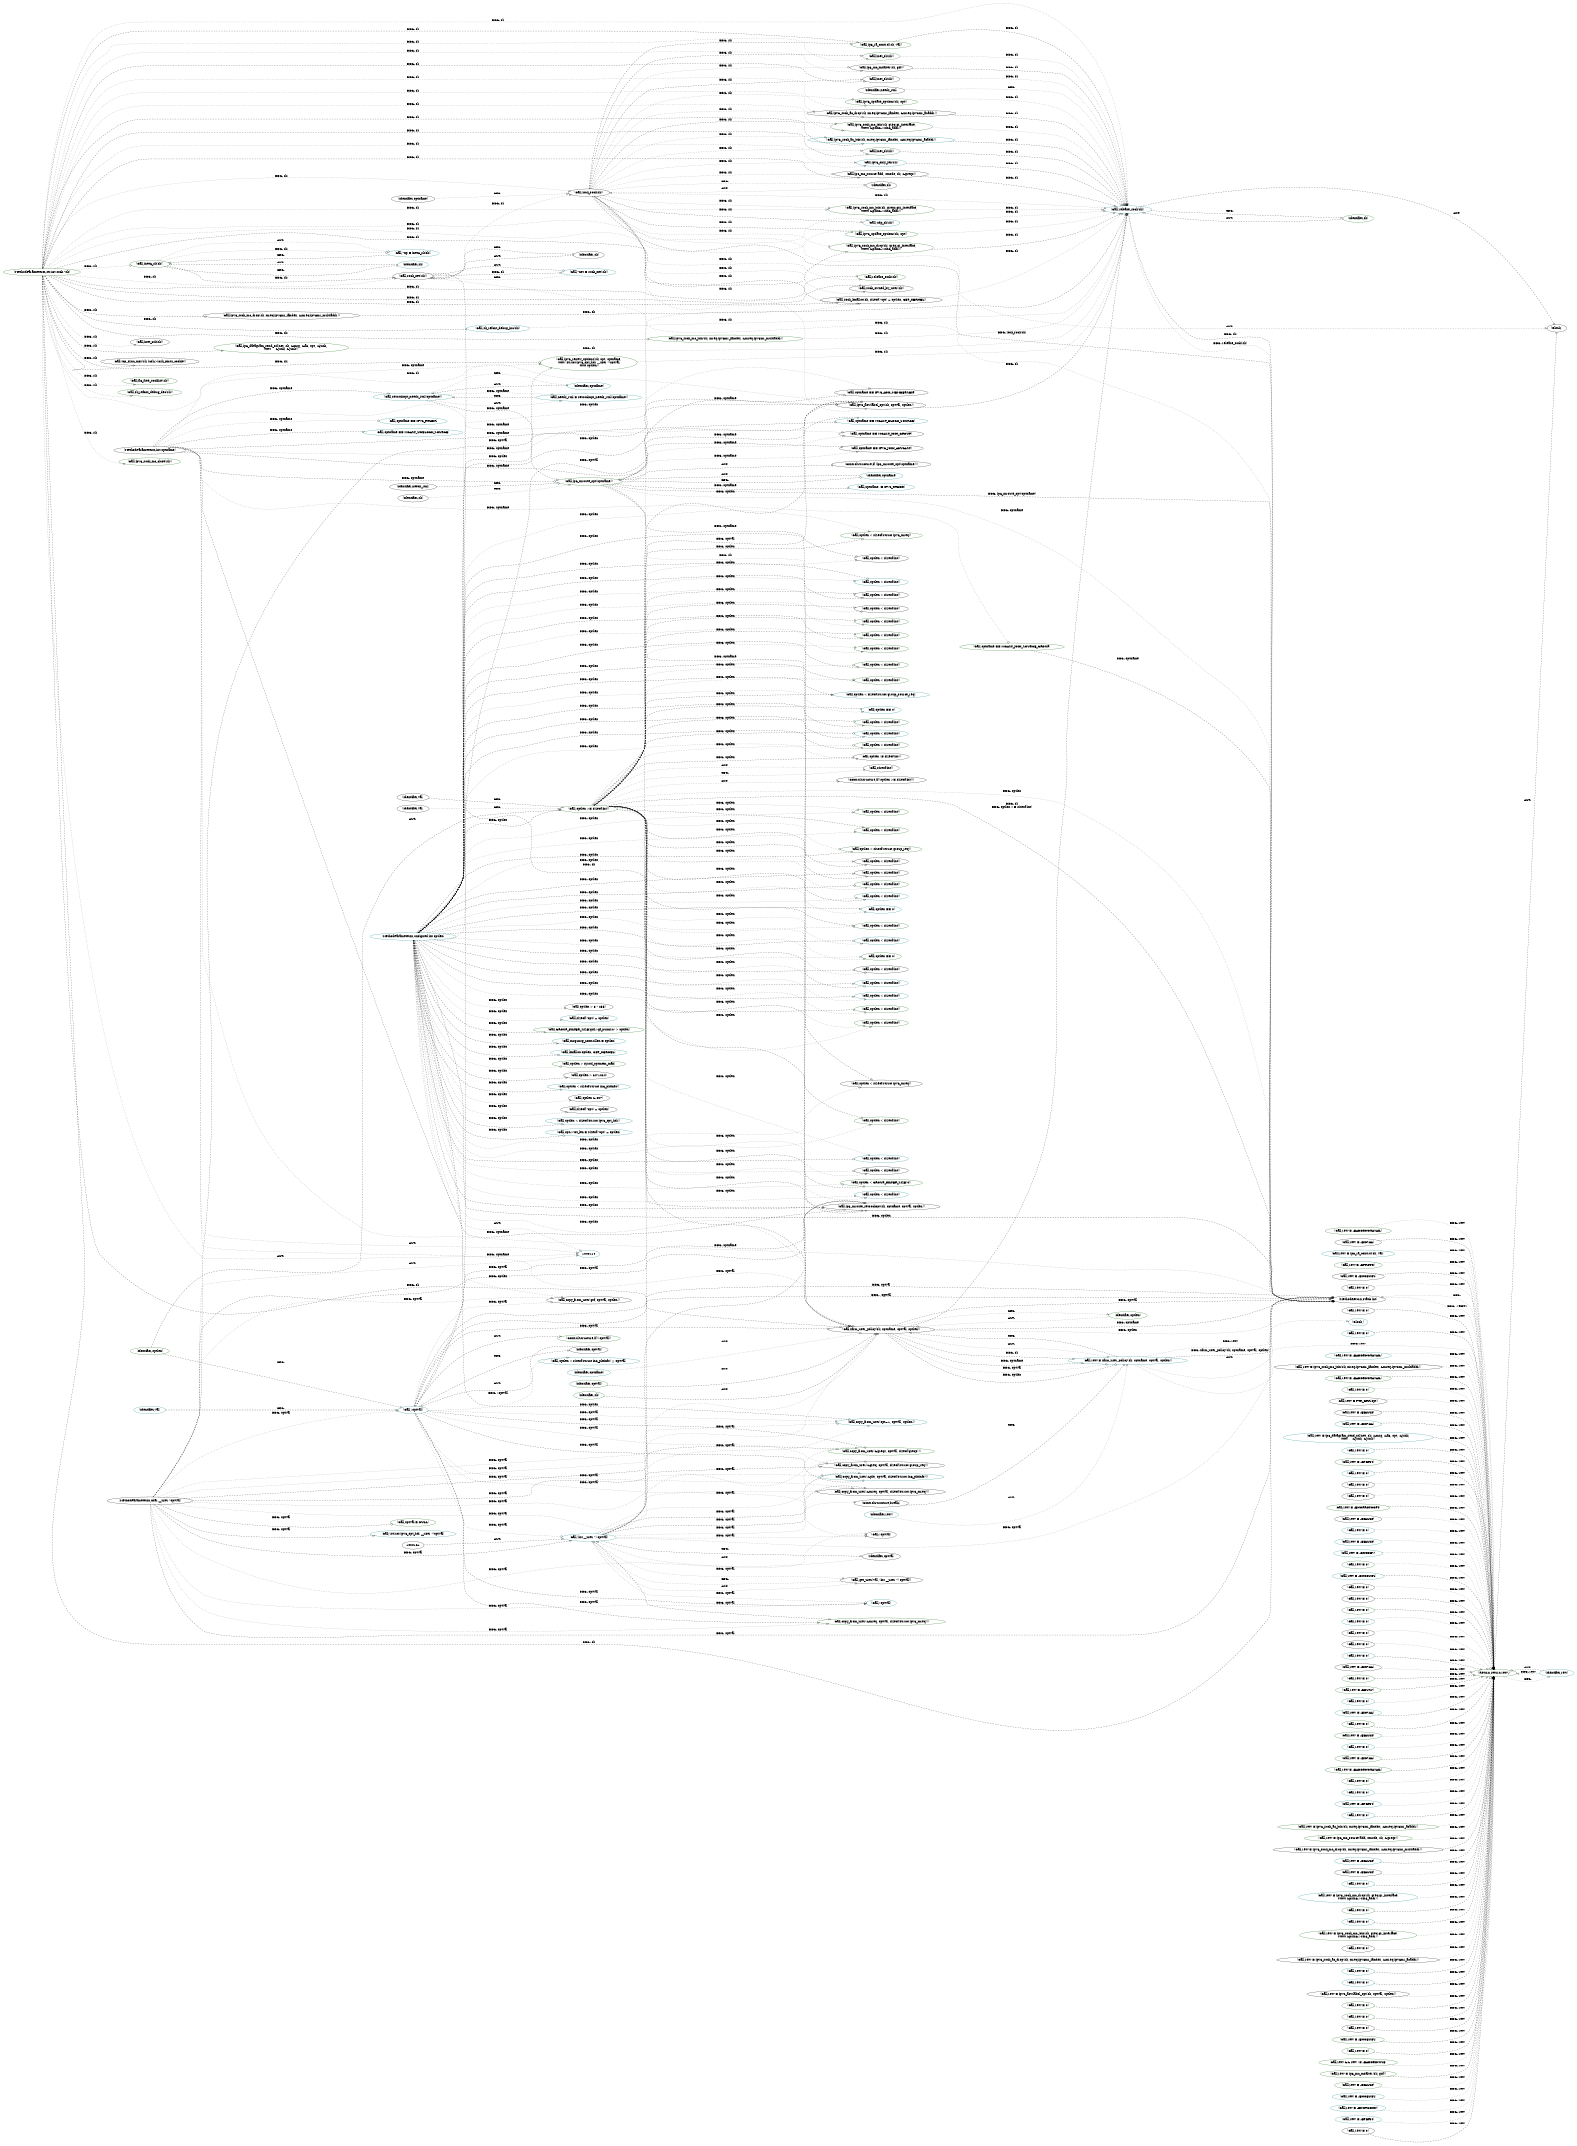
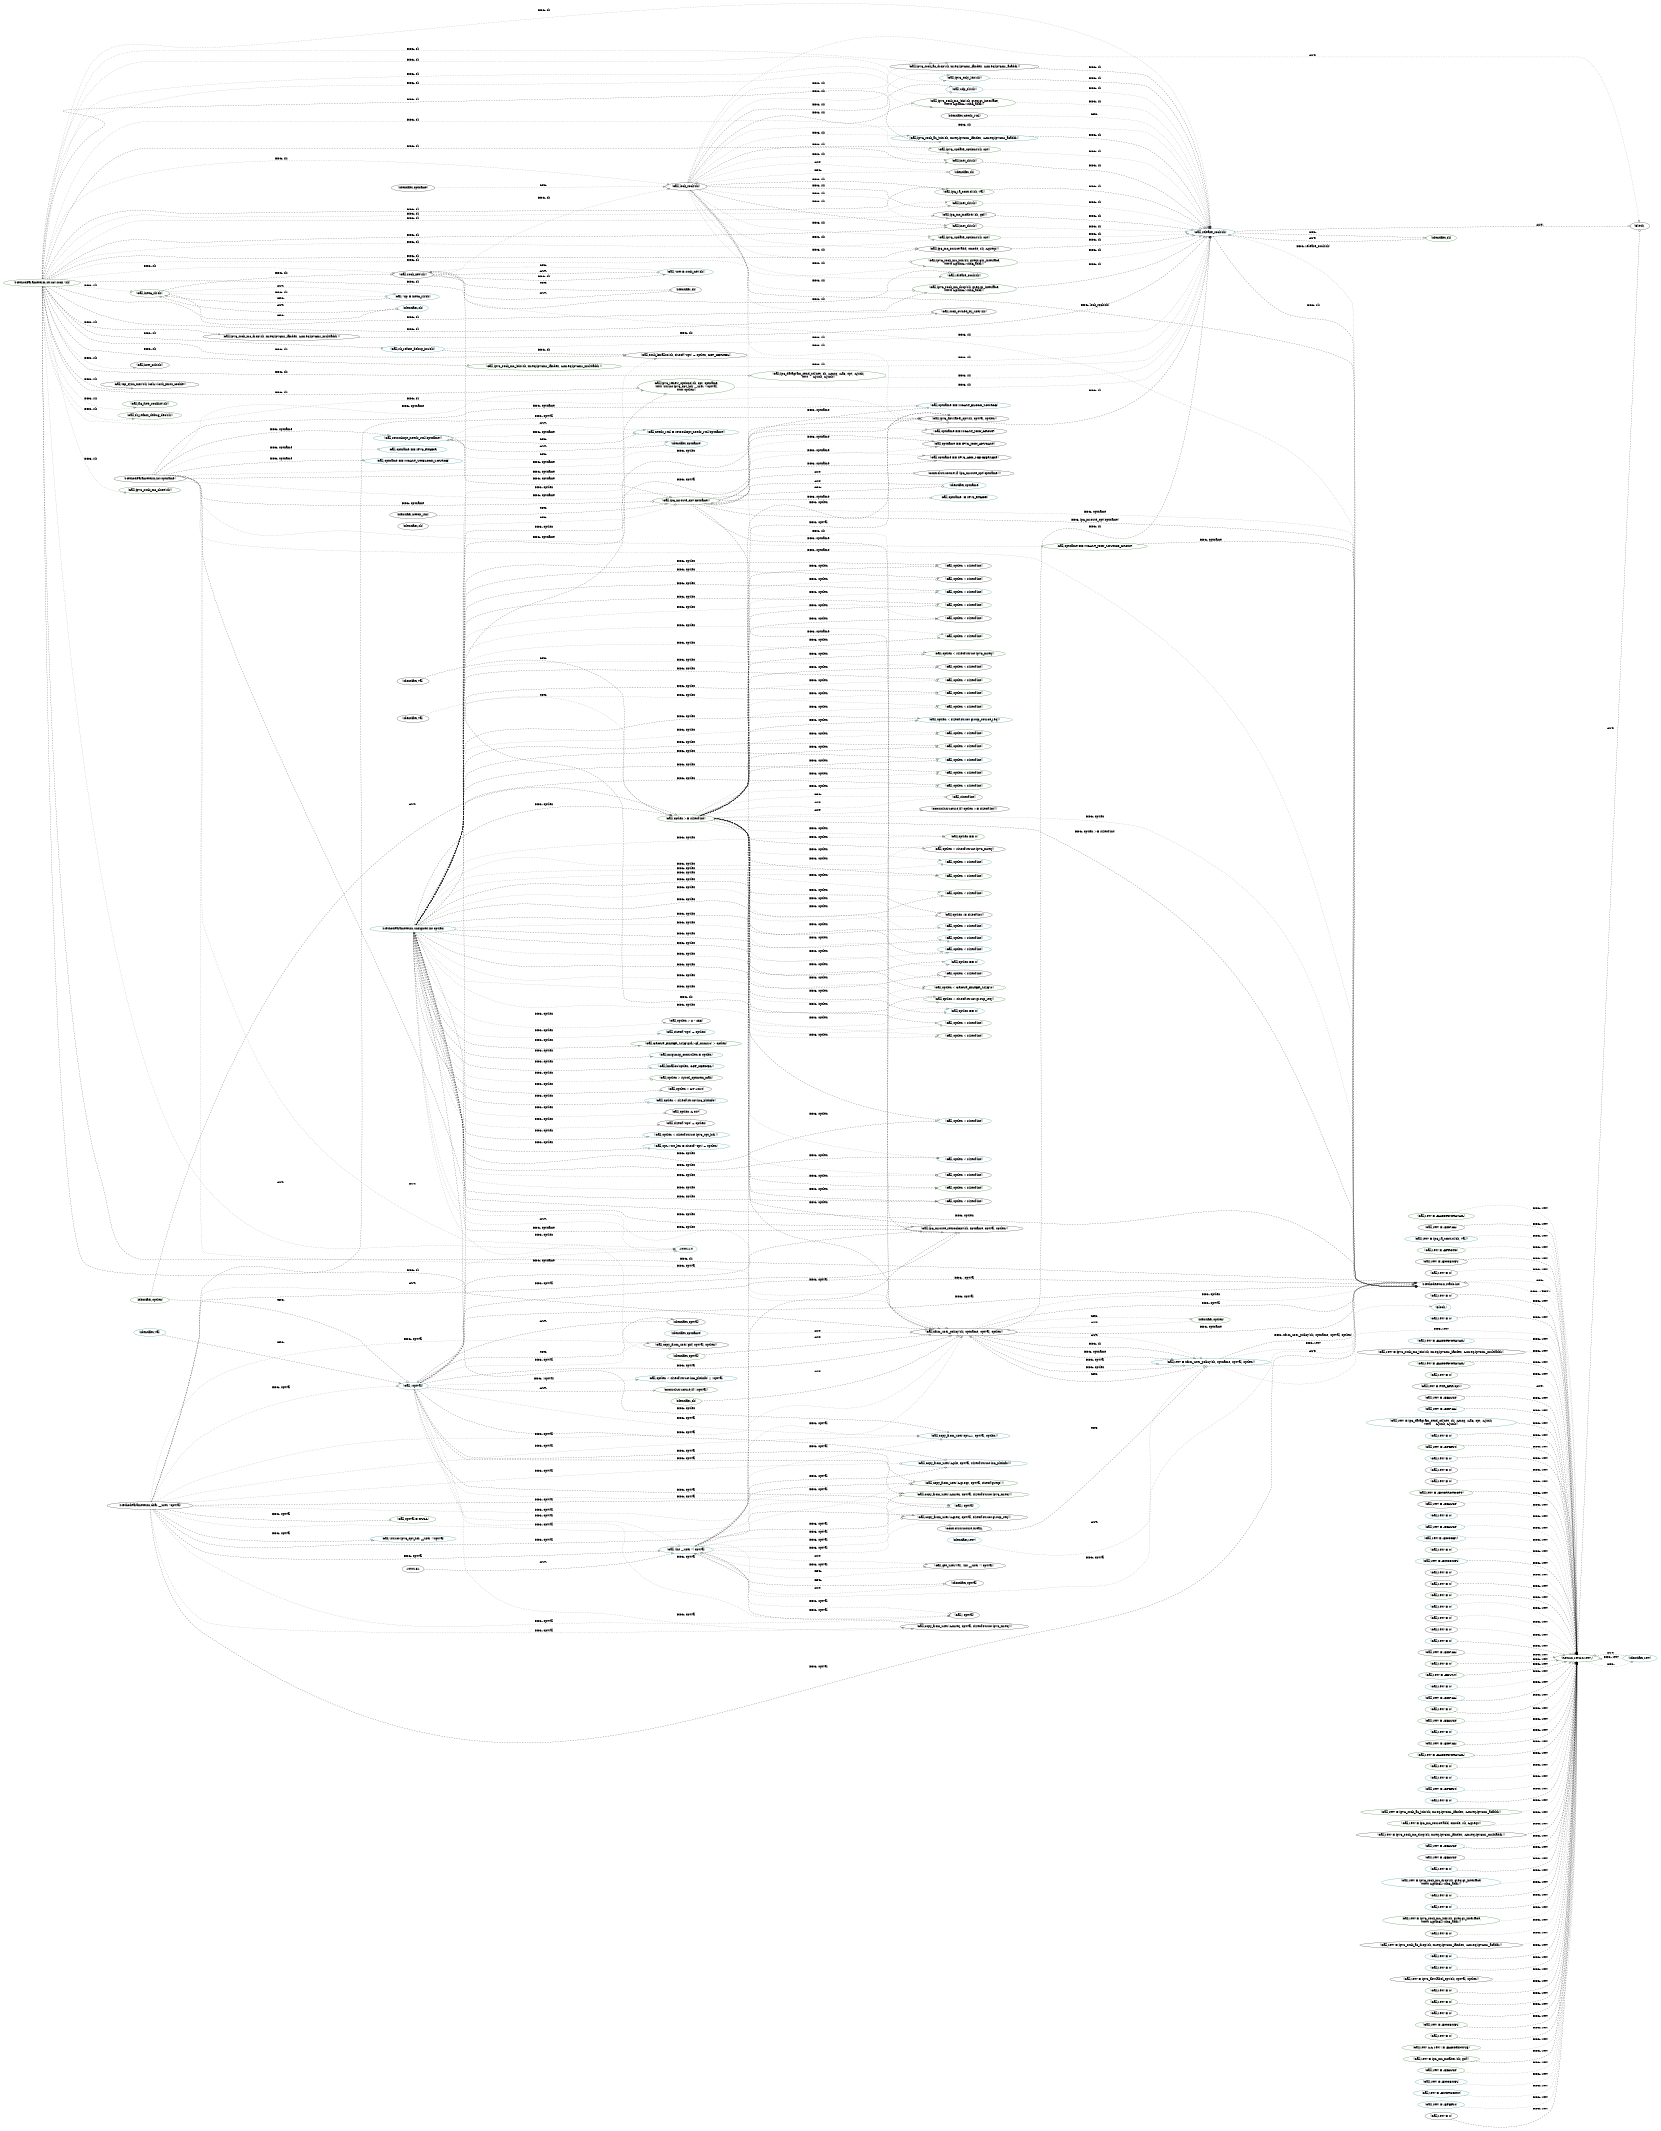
(689, 286) -> (533, 353)
(655, 1183) -> none
(1457, 1401) -> (1540, 1386)
